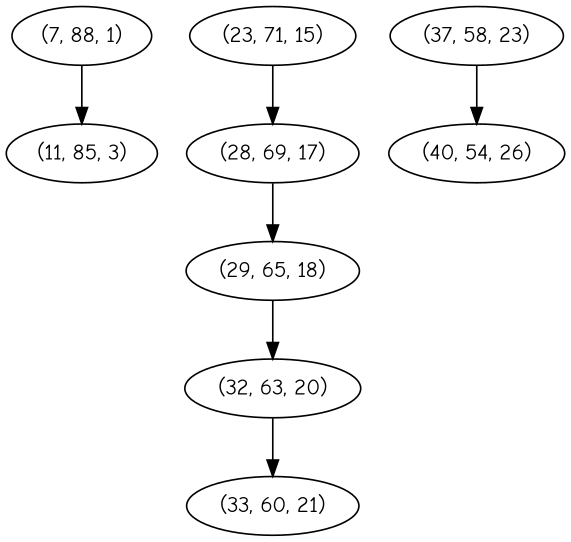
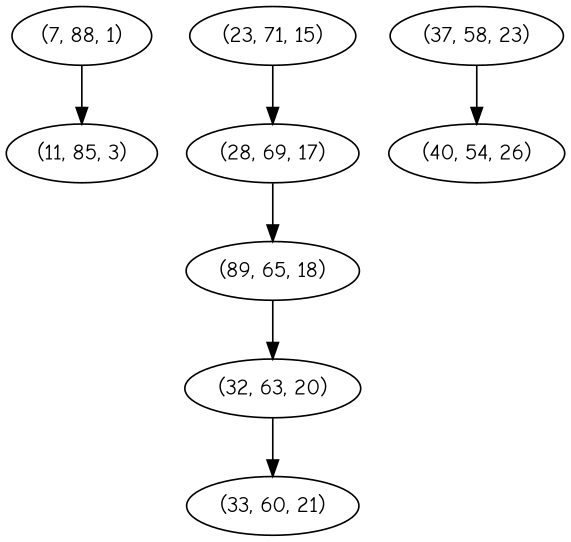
(273, 271) -> (273, 271)
